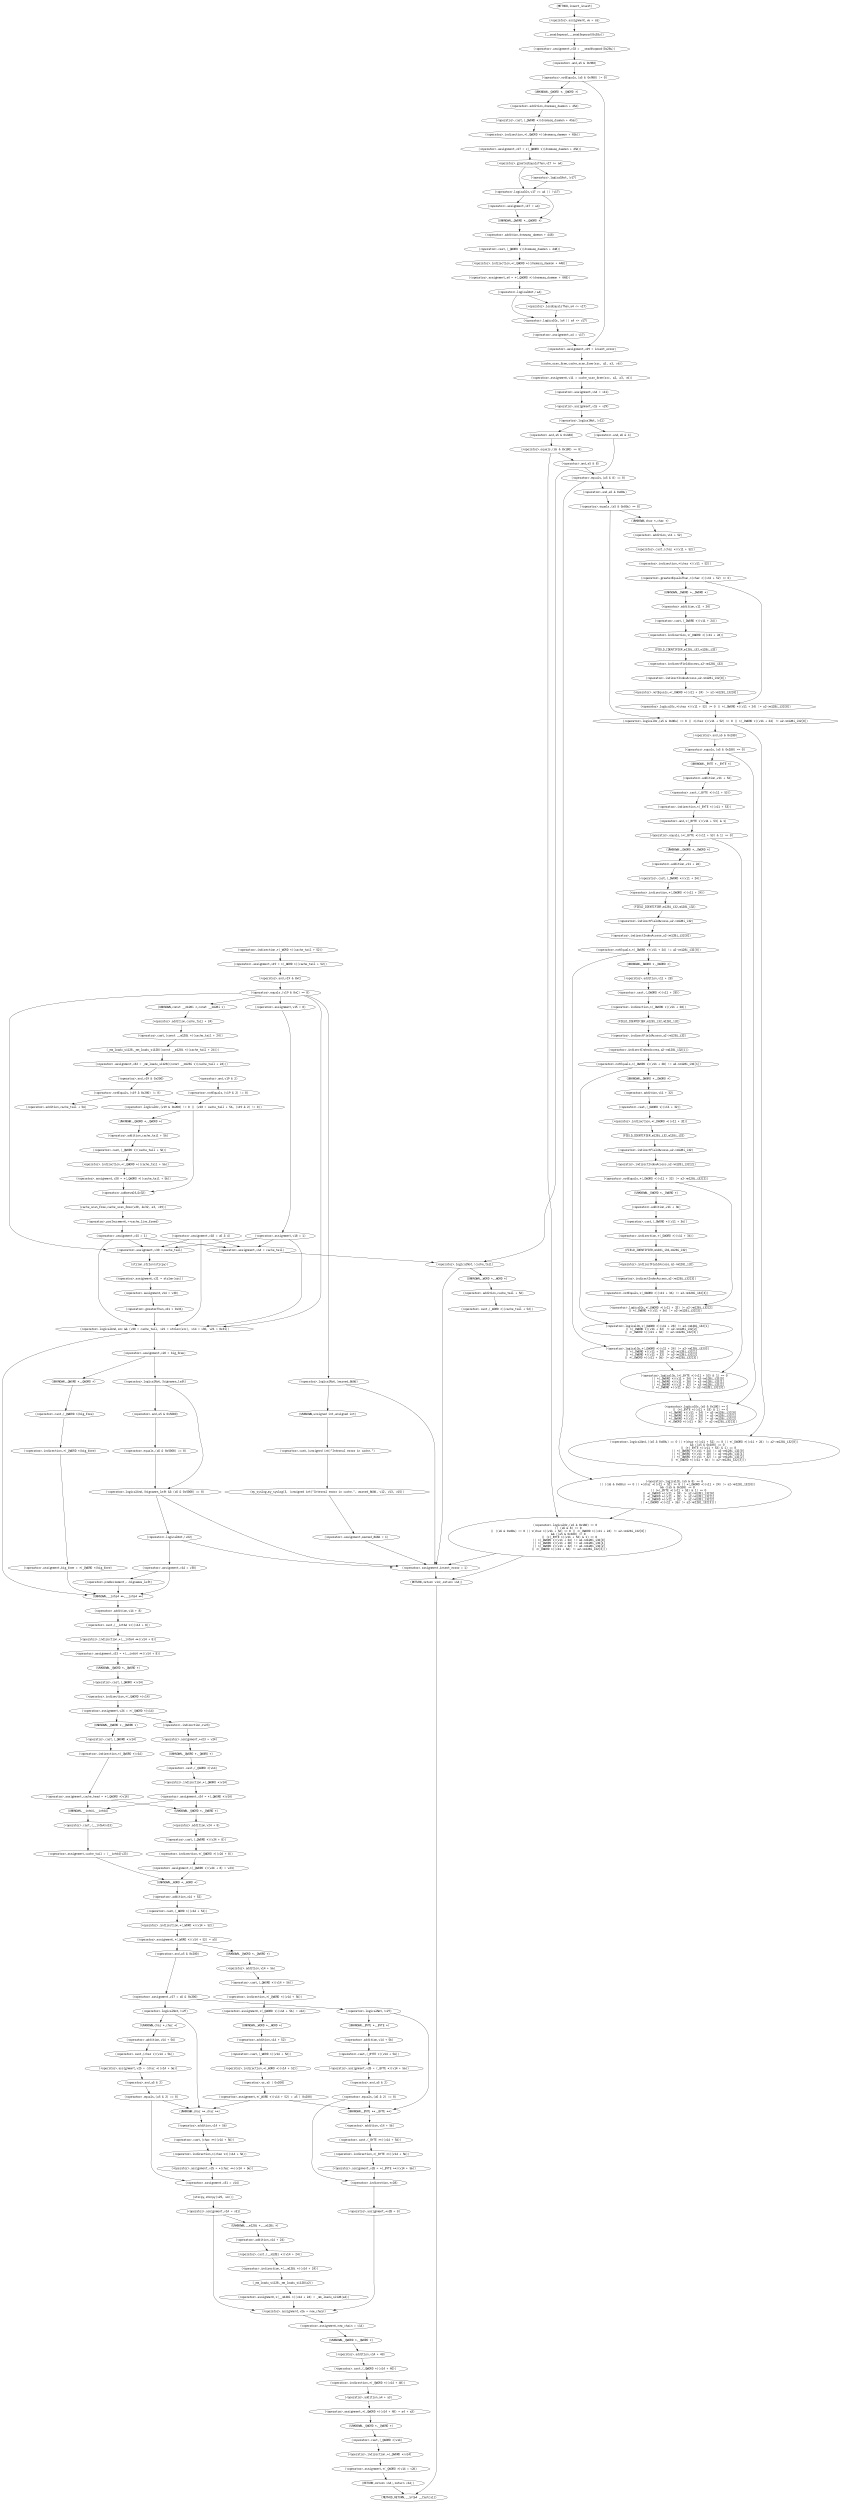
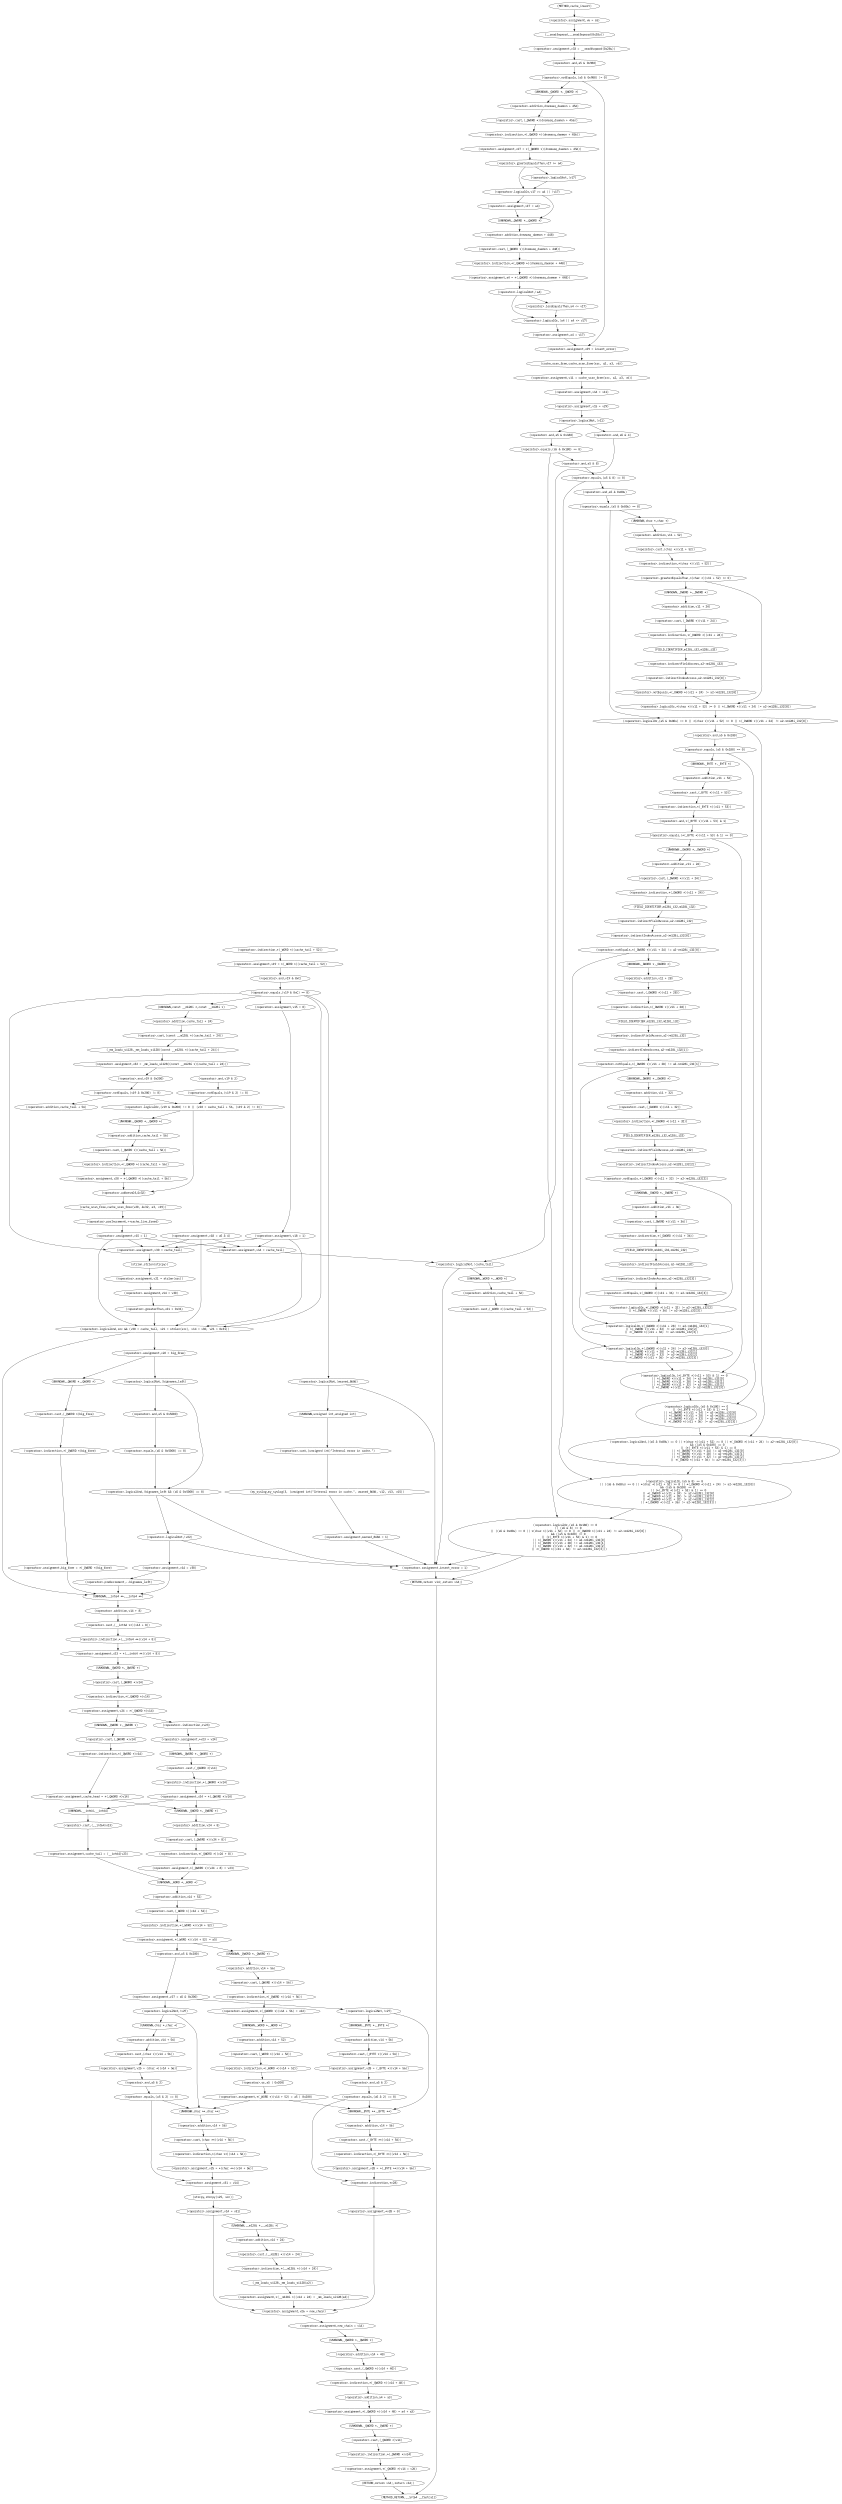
(574, 6) -> (574, 6)
none -> (670, 556)
none -> (213, 2189)
